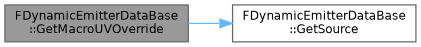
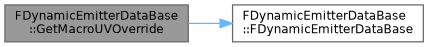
(324, 23) -> (328, 23)
